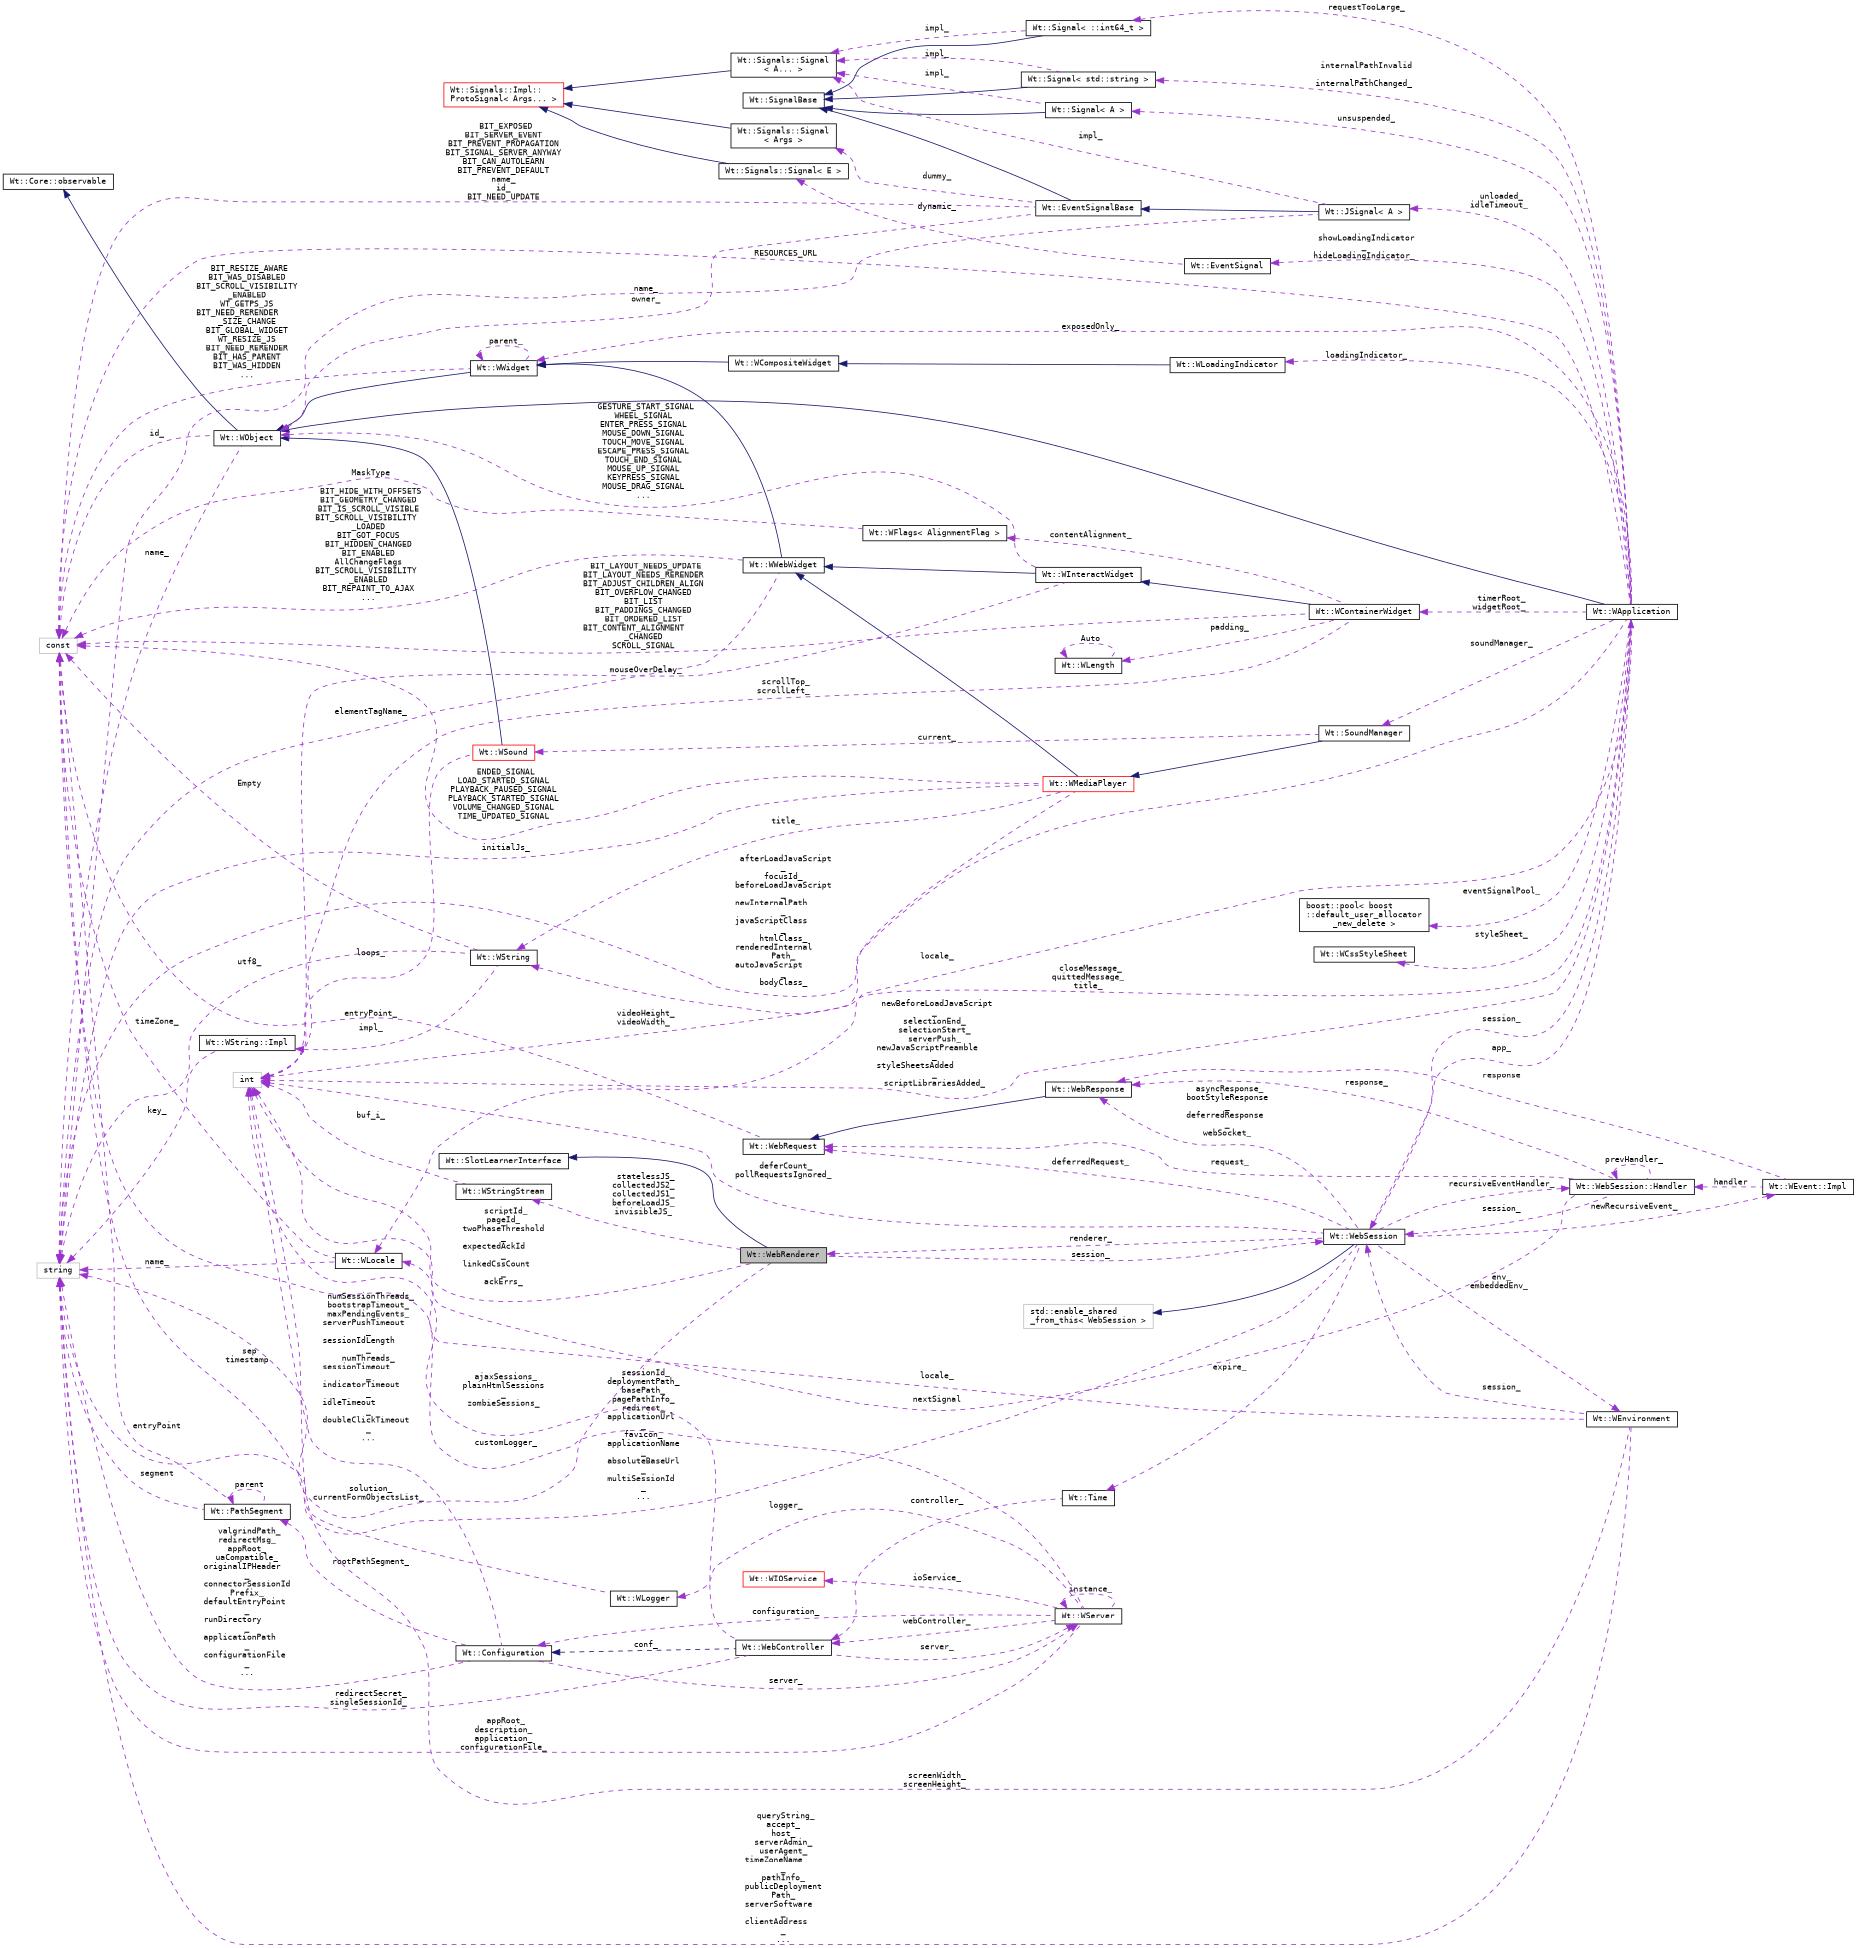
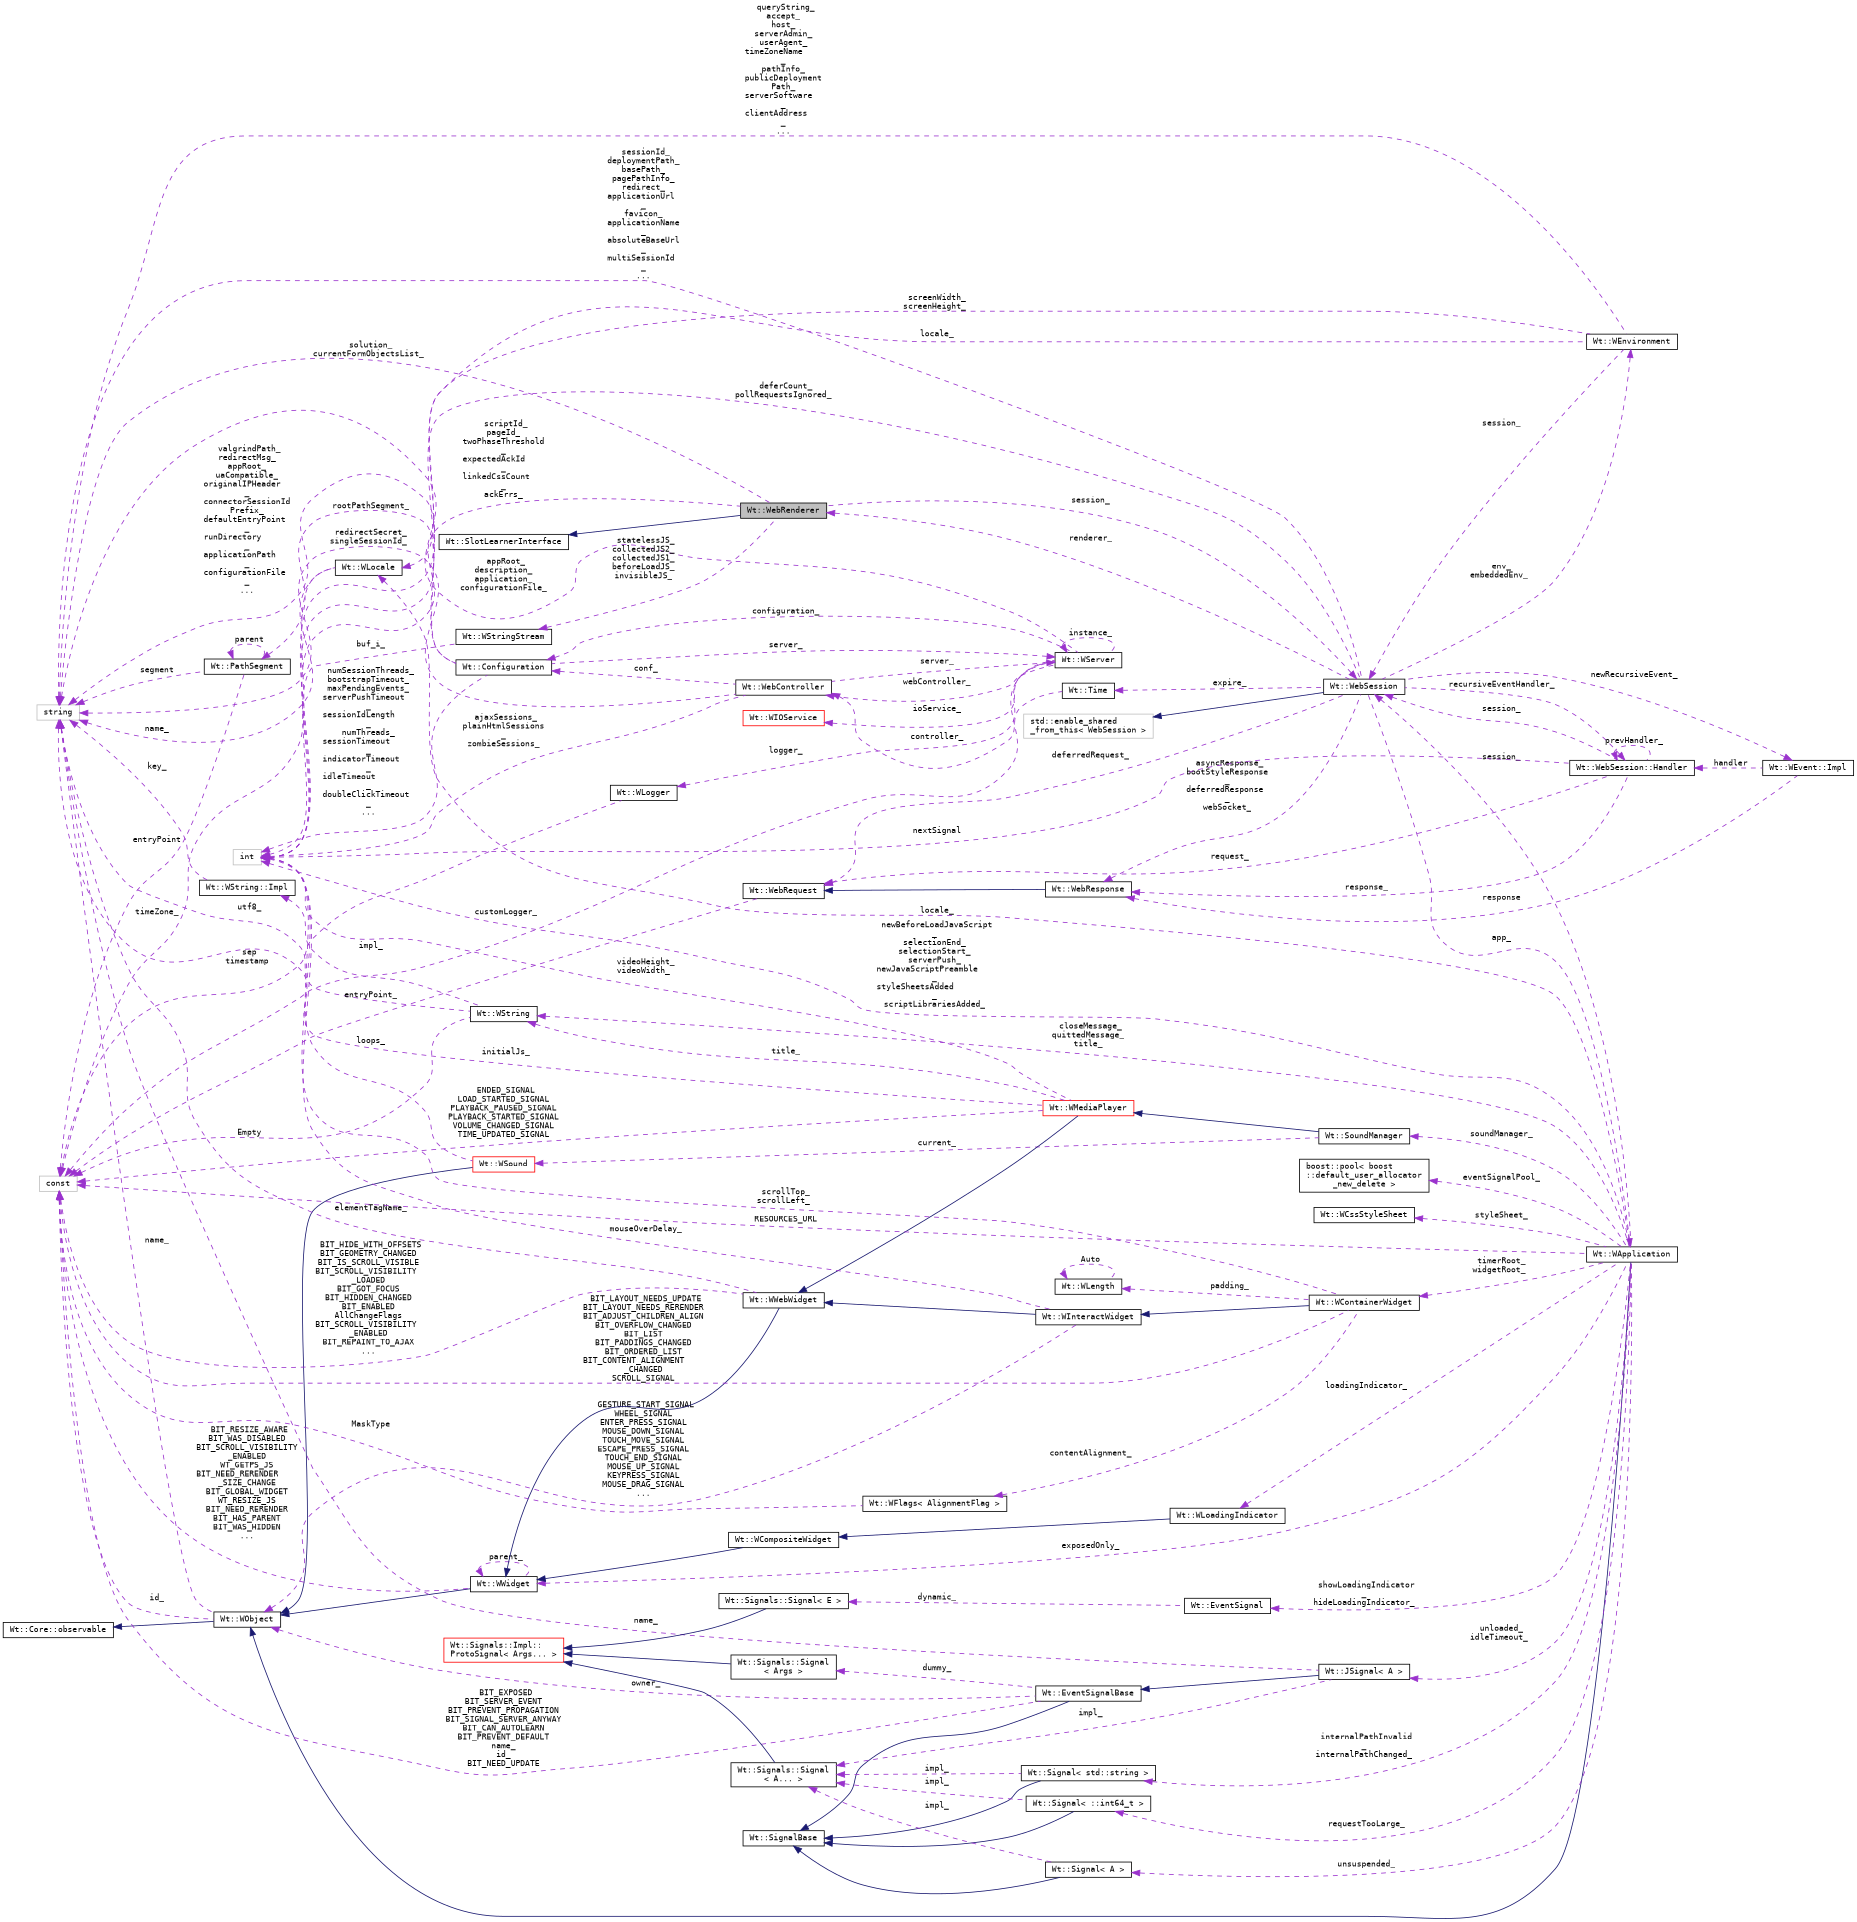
(789, 996) -> none
(648, 1650) -> (648, 678)
